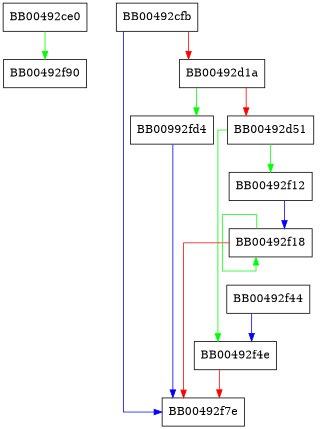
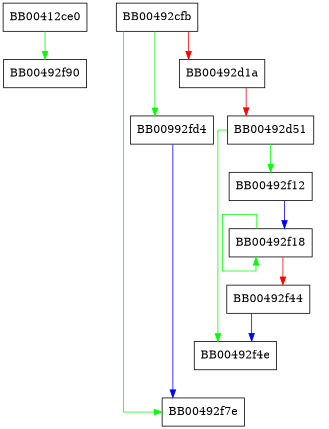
(45, 17) -> (45, 17)
(196, 98) -> (155, 70)
(123, 237) -> (123, 237)
(184, 294) -> (283, 267)
(219, 380) -> none
